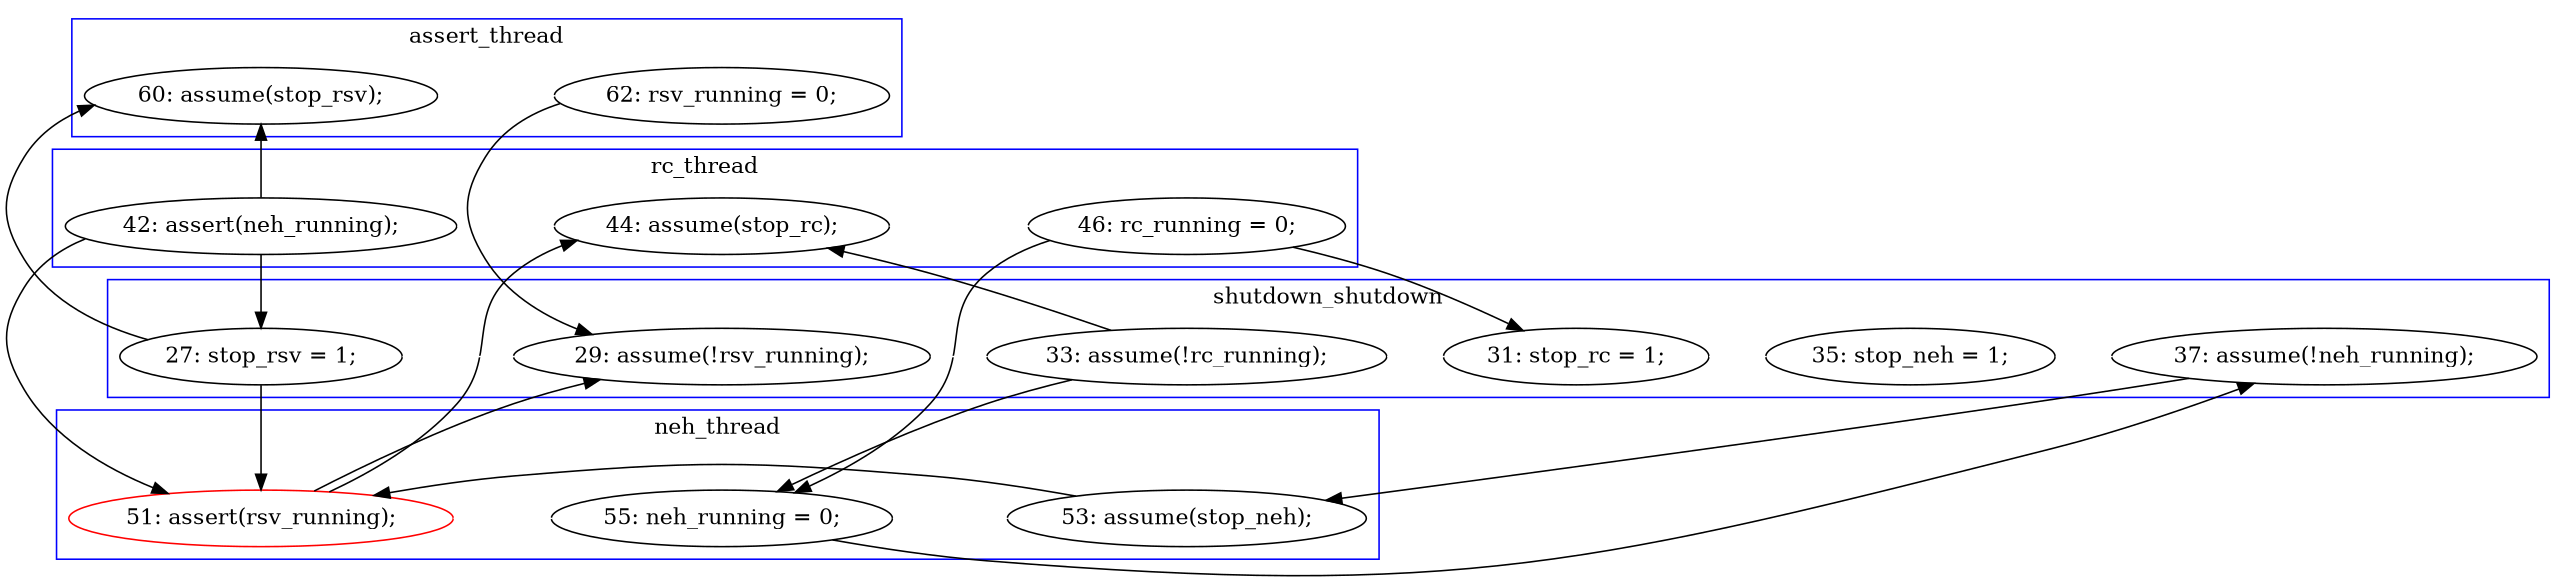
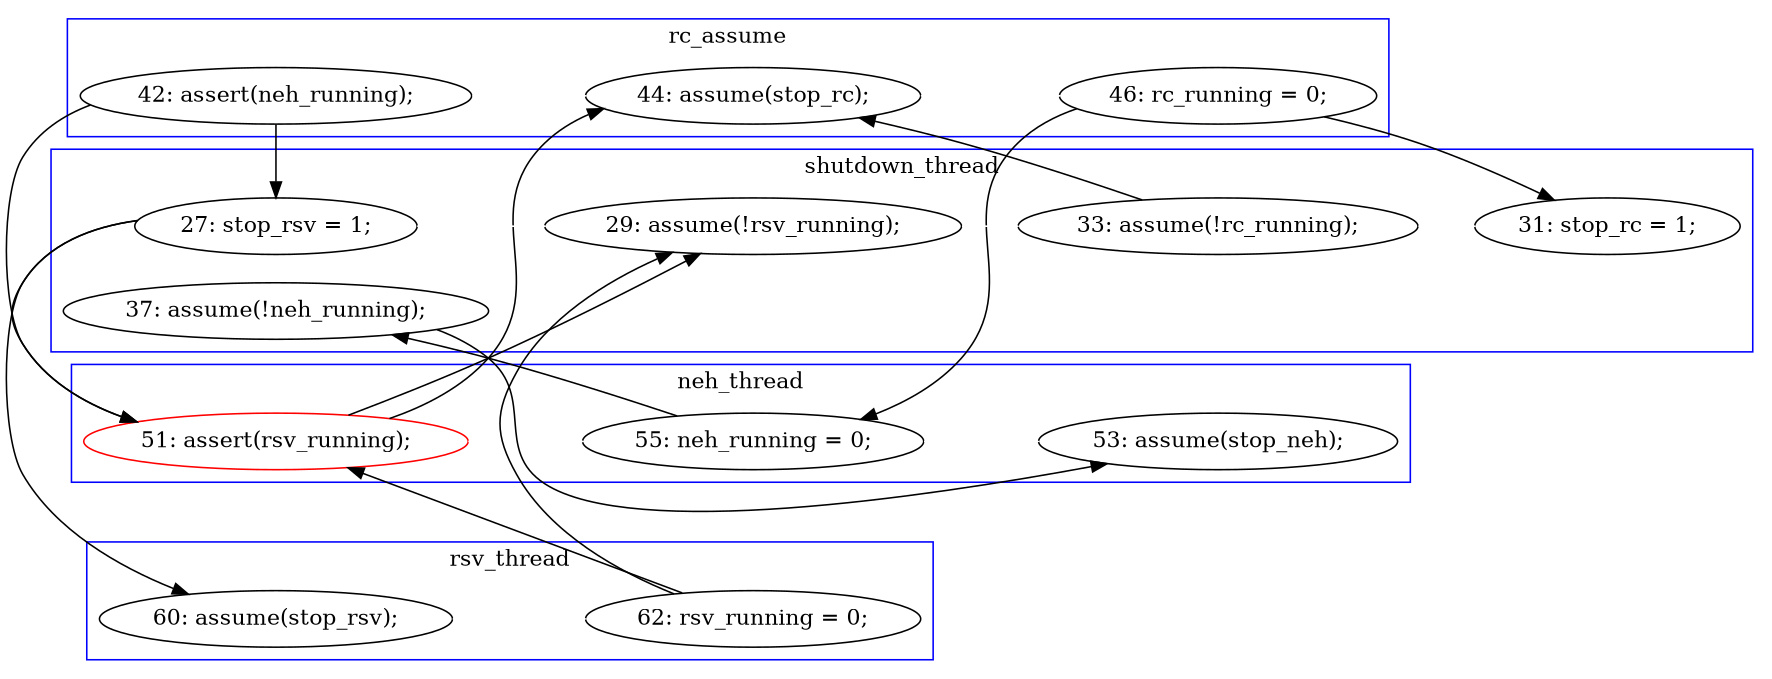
(487, 37) -> (510, 560)
(705, 167) -> (728, 37)
(261, 169) -> none
(1328, 298) -> (902, 167)
(1910, 357) -> none
(929, 425) -> none
(733, 465) -> (515, 530)
